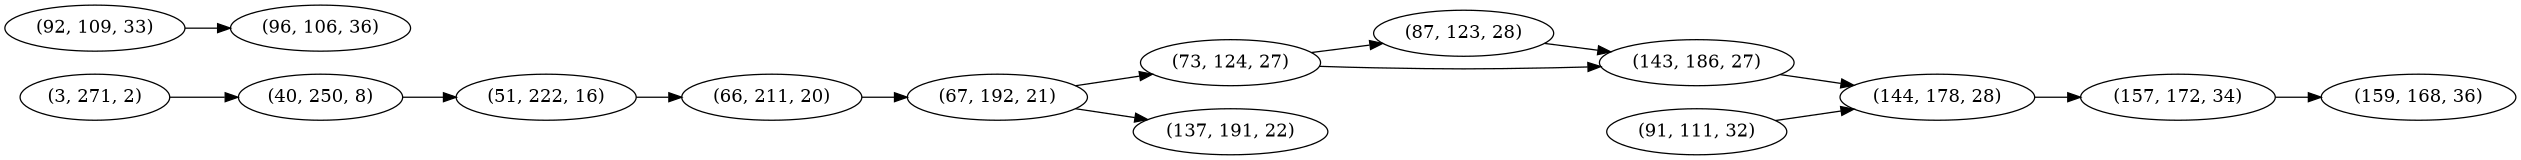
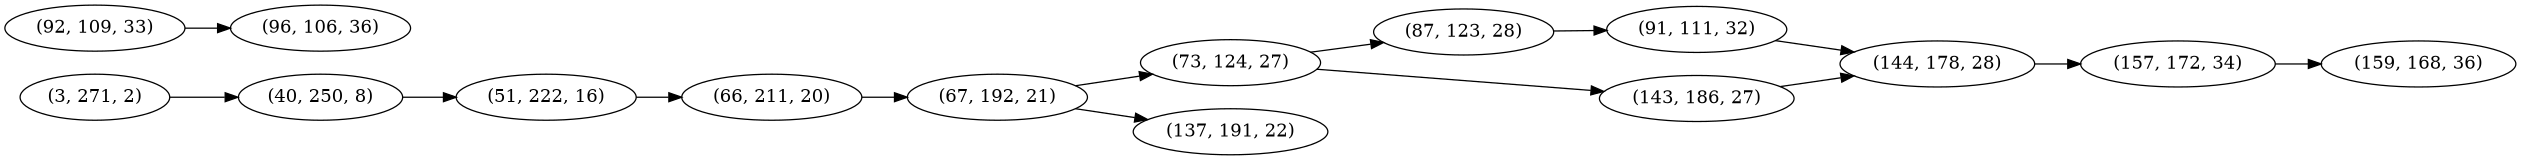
(1571, 47) -> (1574, 31)
